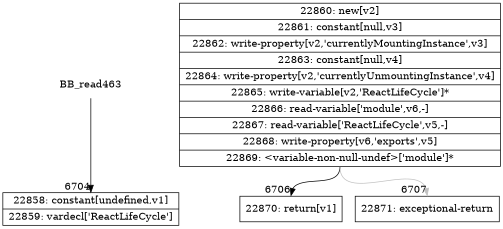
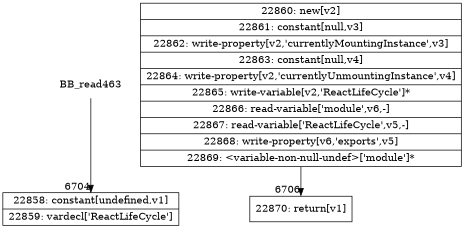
(427, 209) -> none
